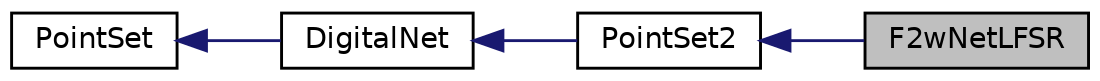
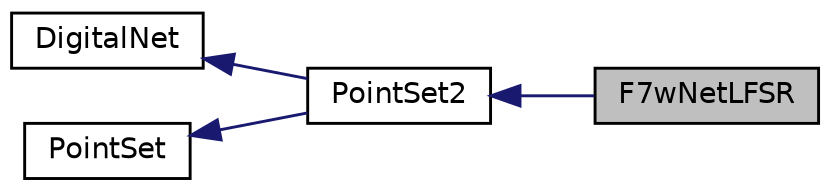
(244, 41) -> (264, 121)
(977, 41) -> (707, 96)
